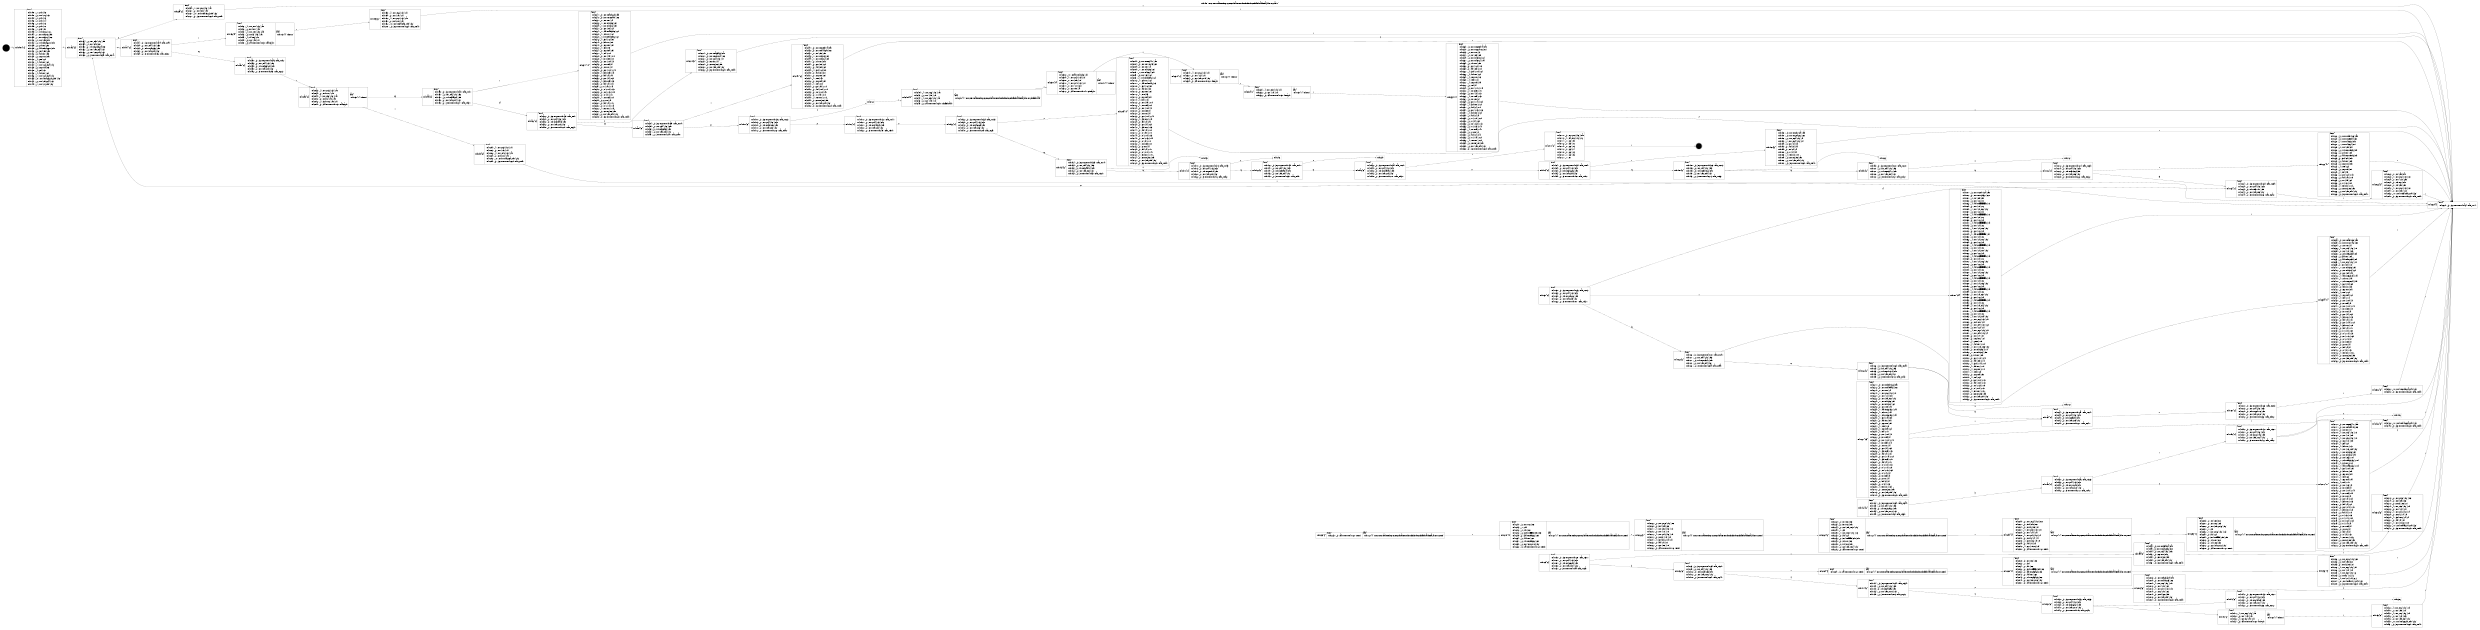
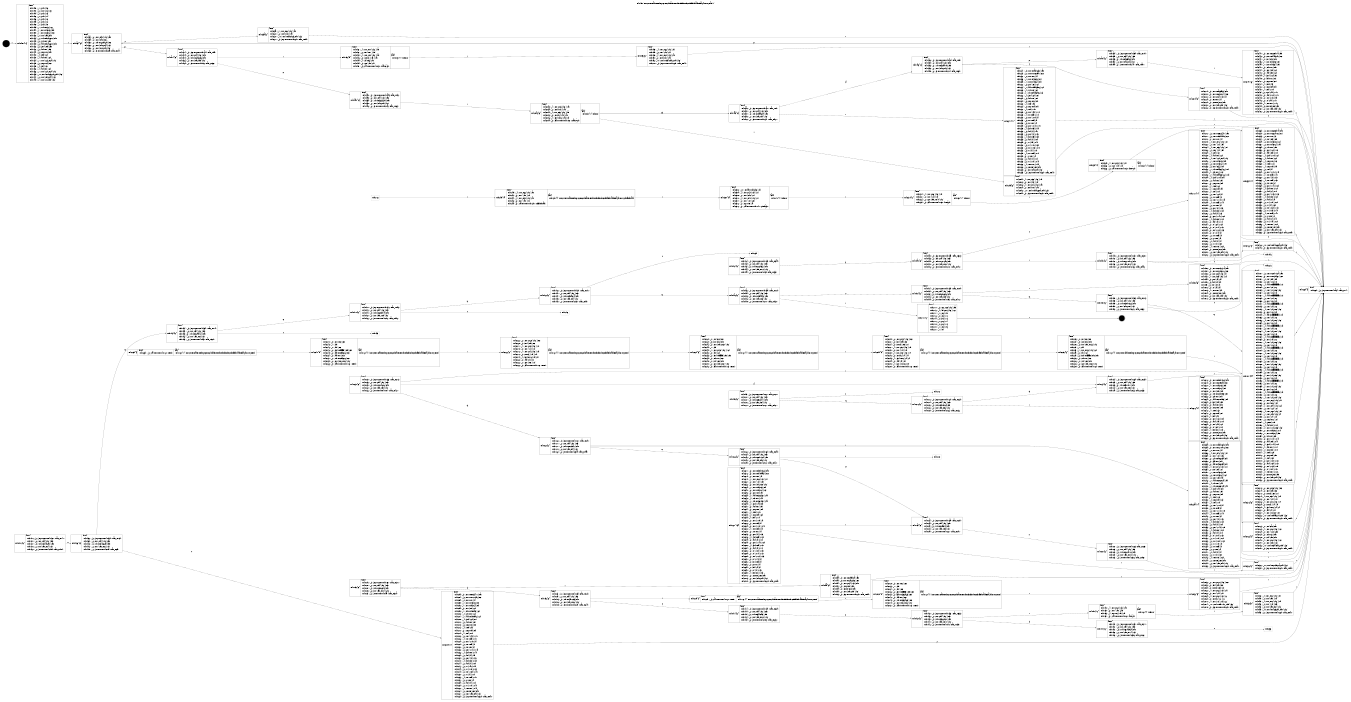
(764, 125) -> none
(1791, 171) -> (1198, 320)
(2159, 588) -> none
